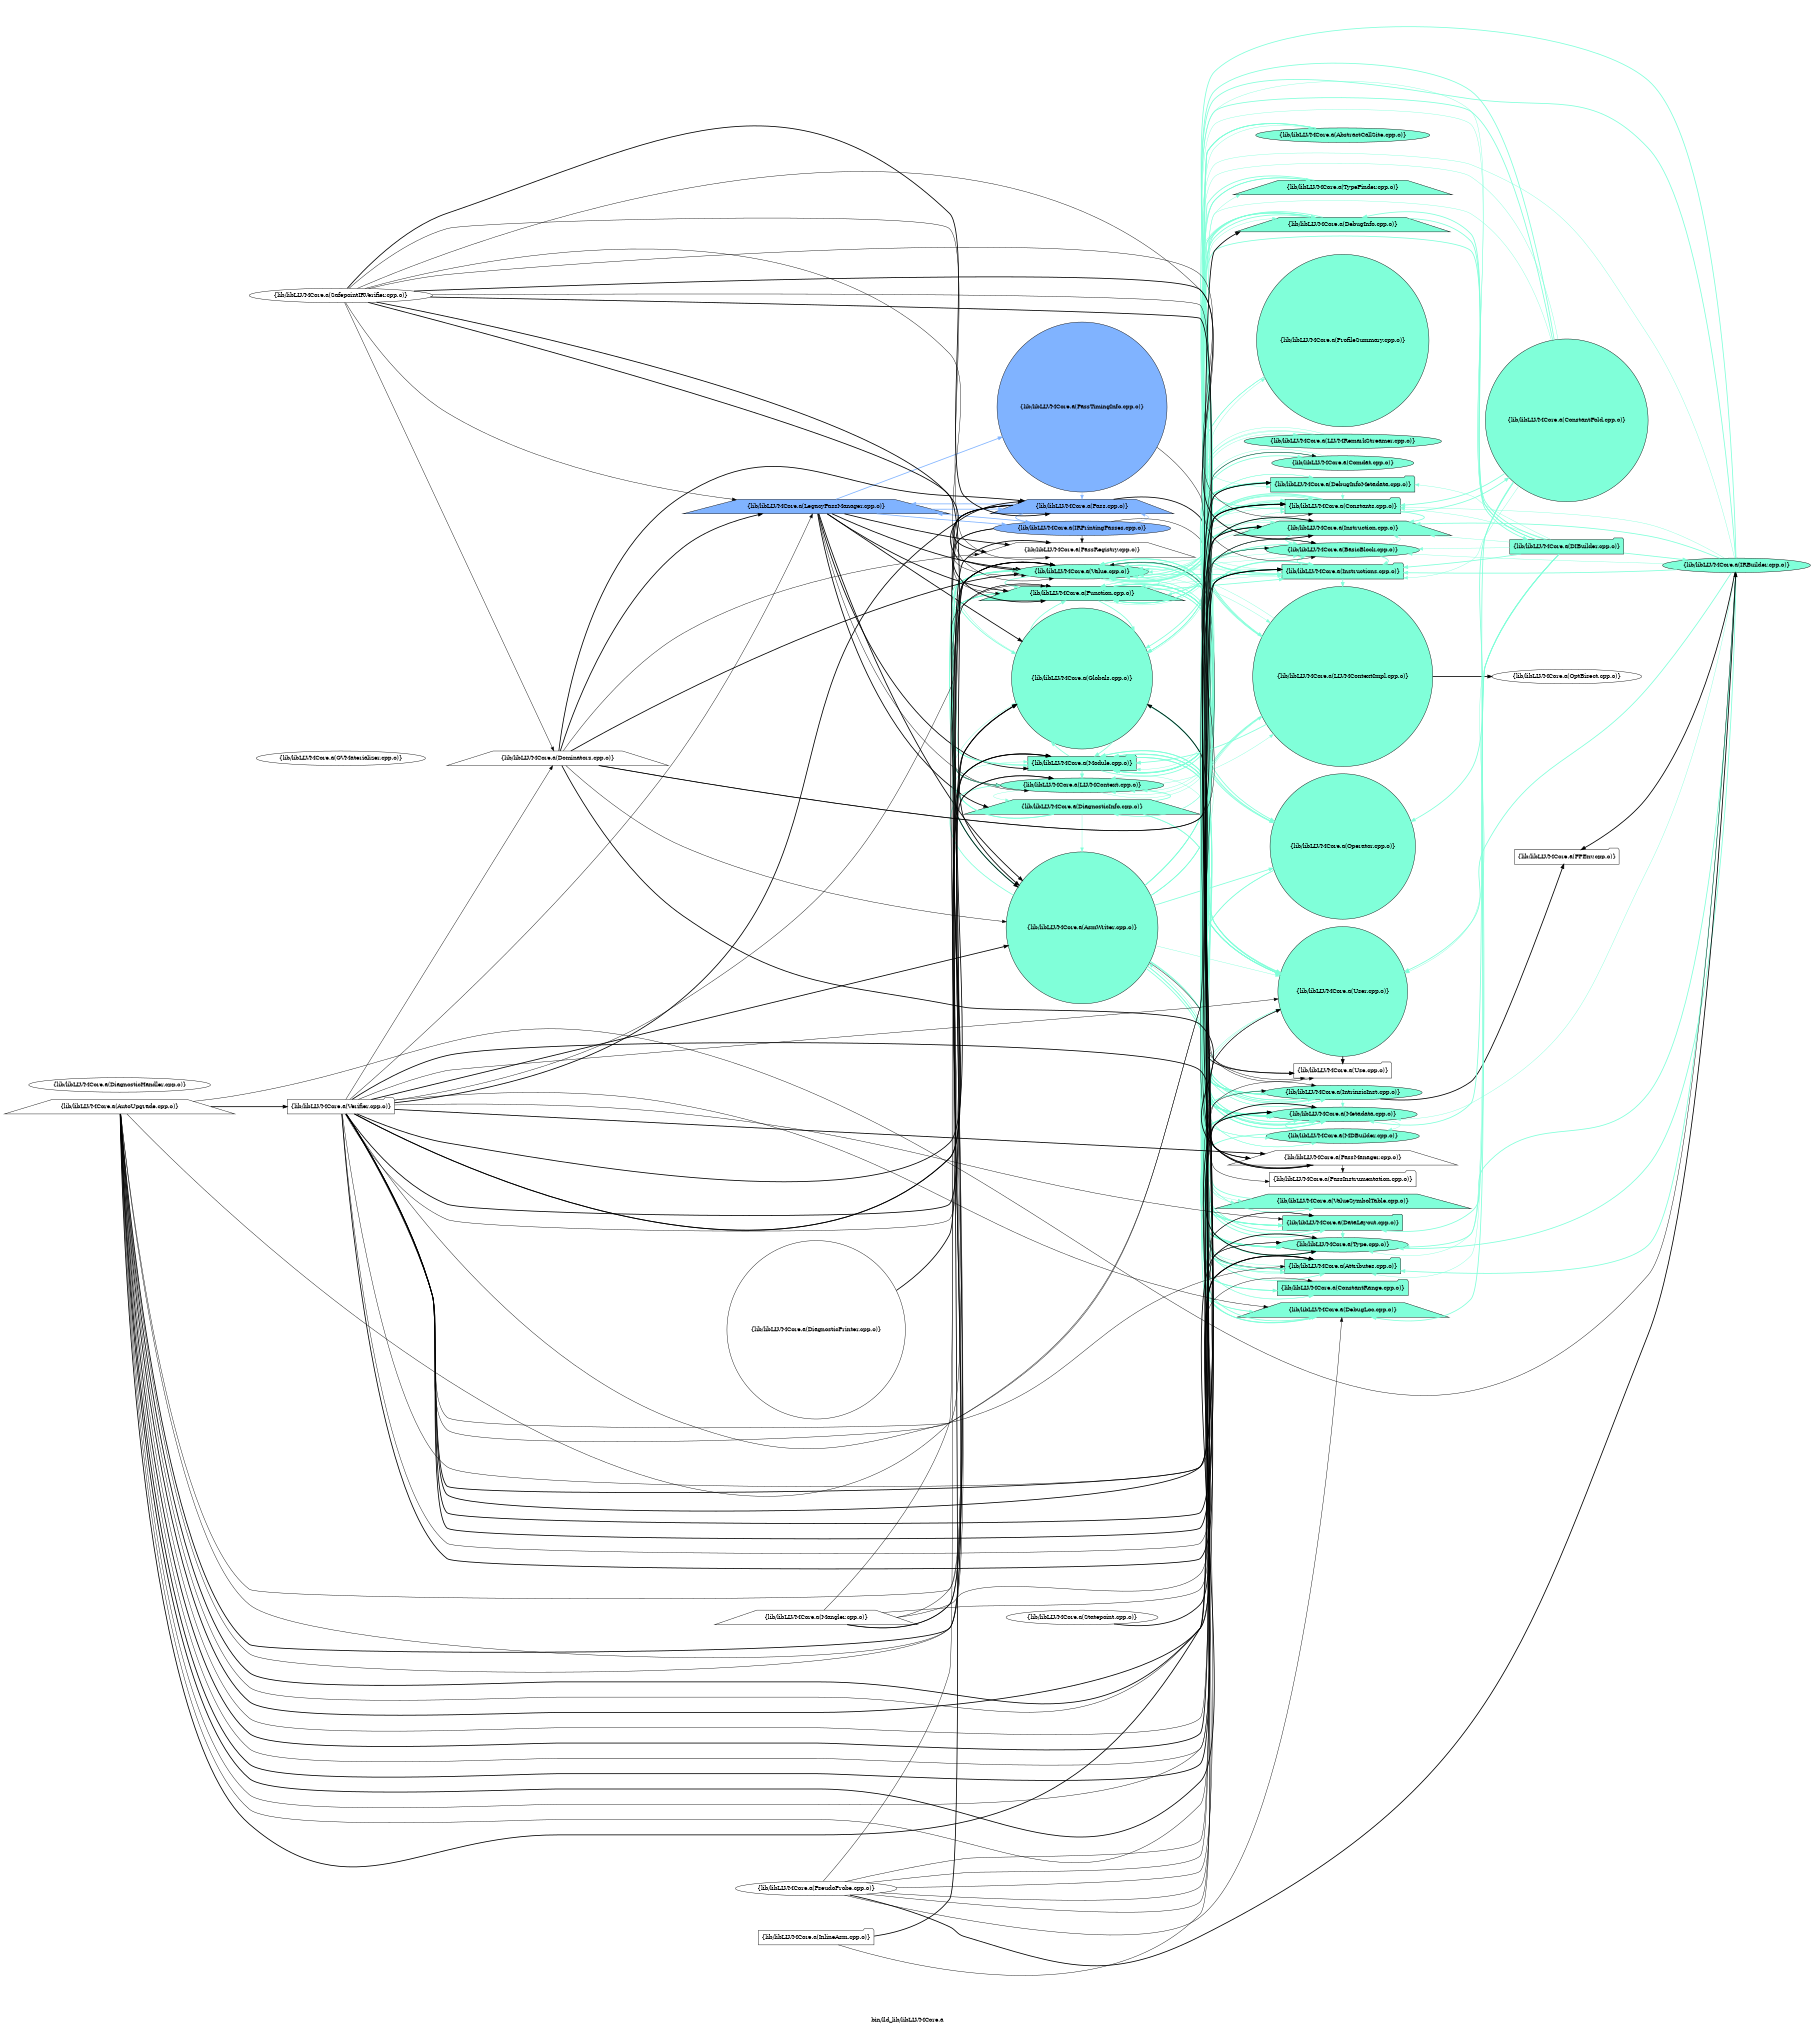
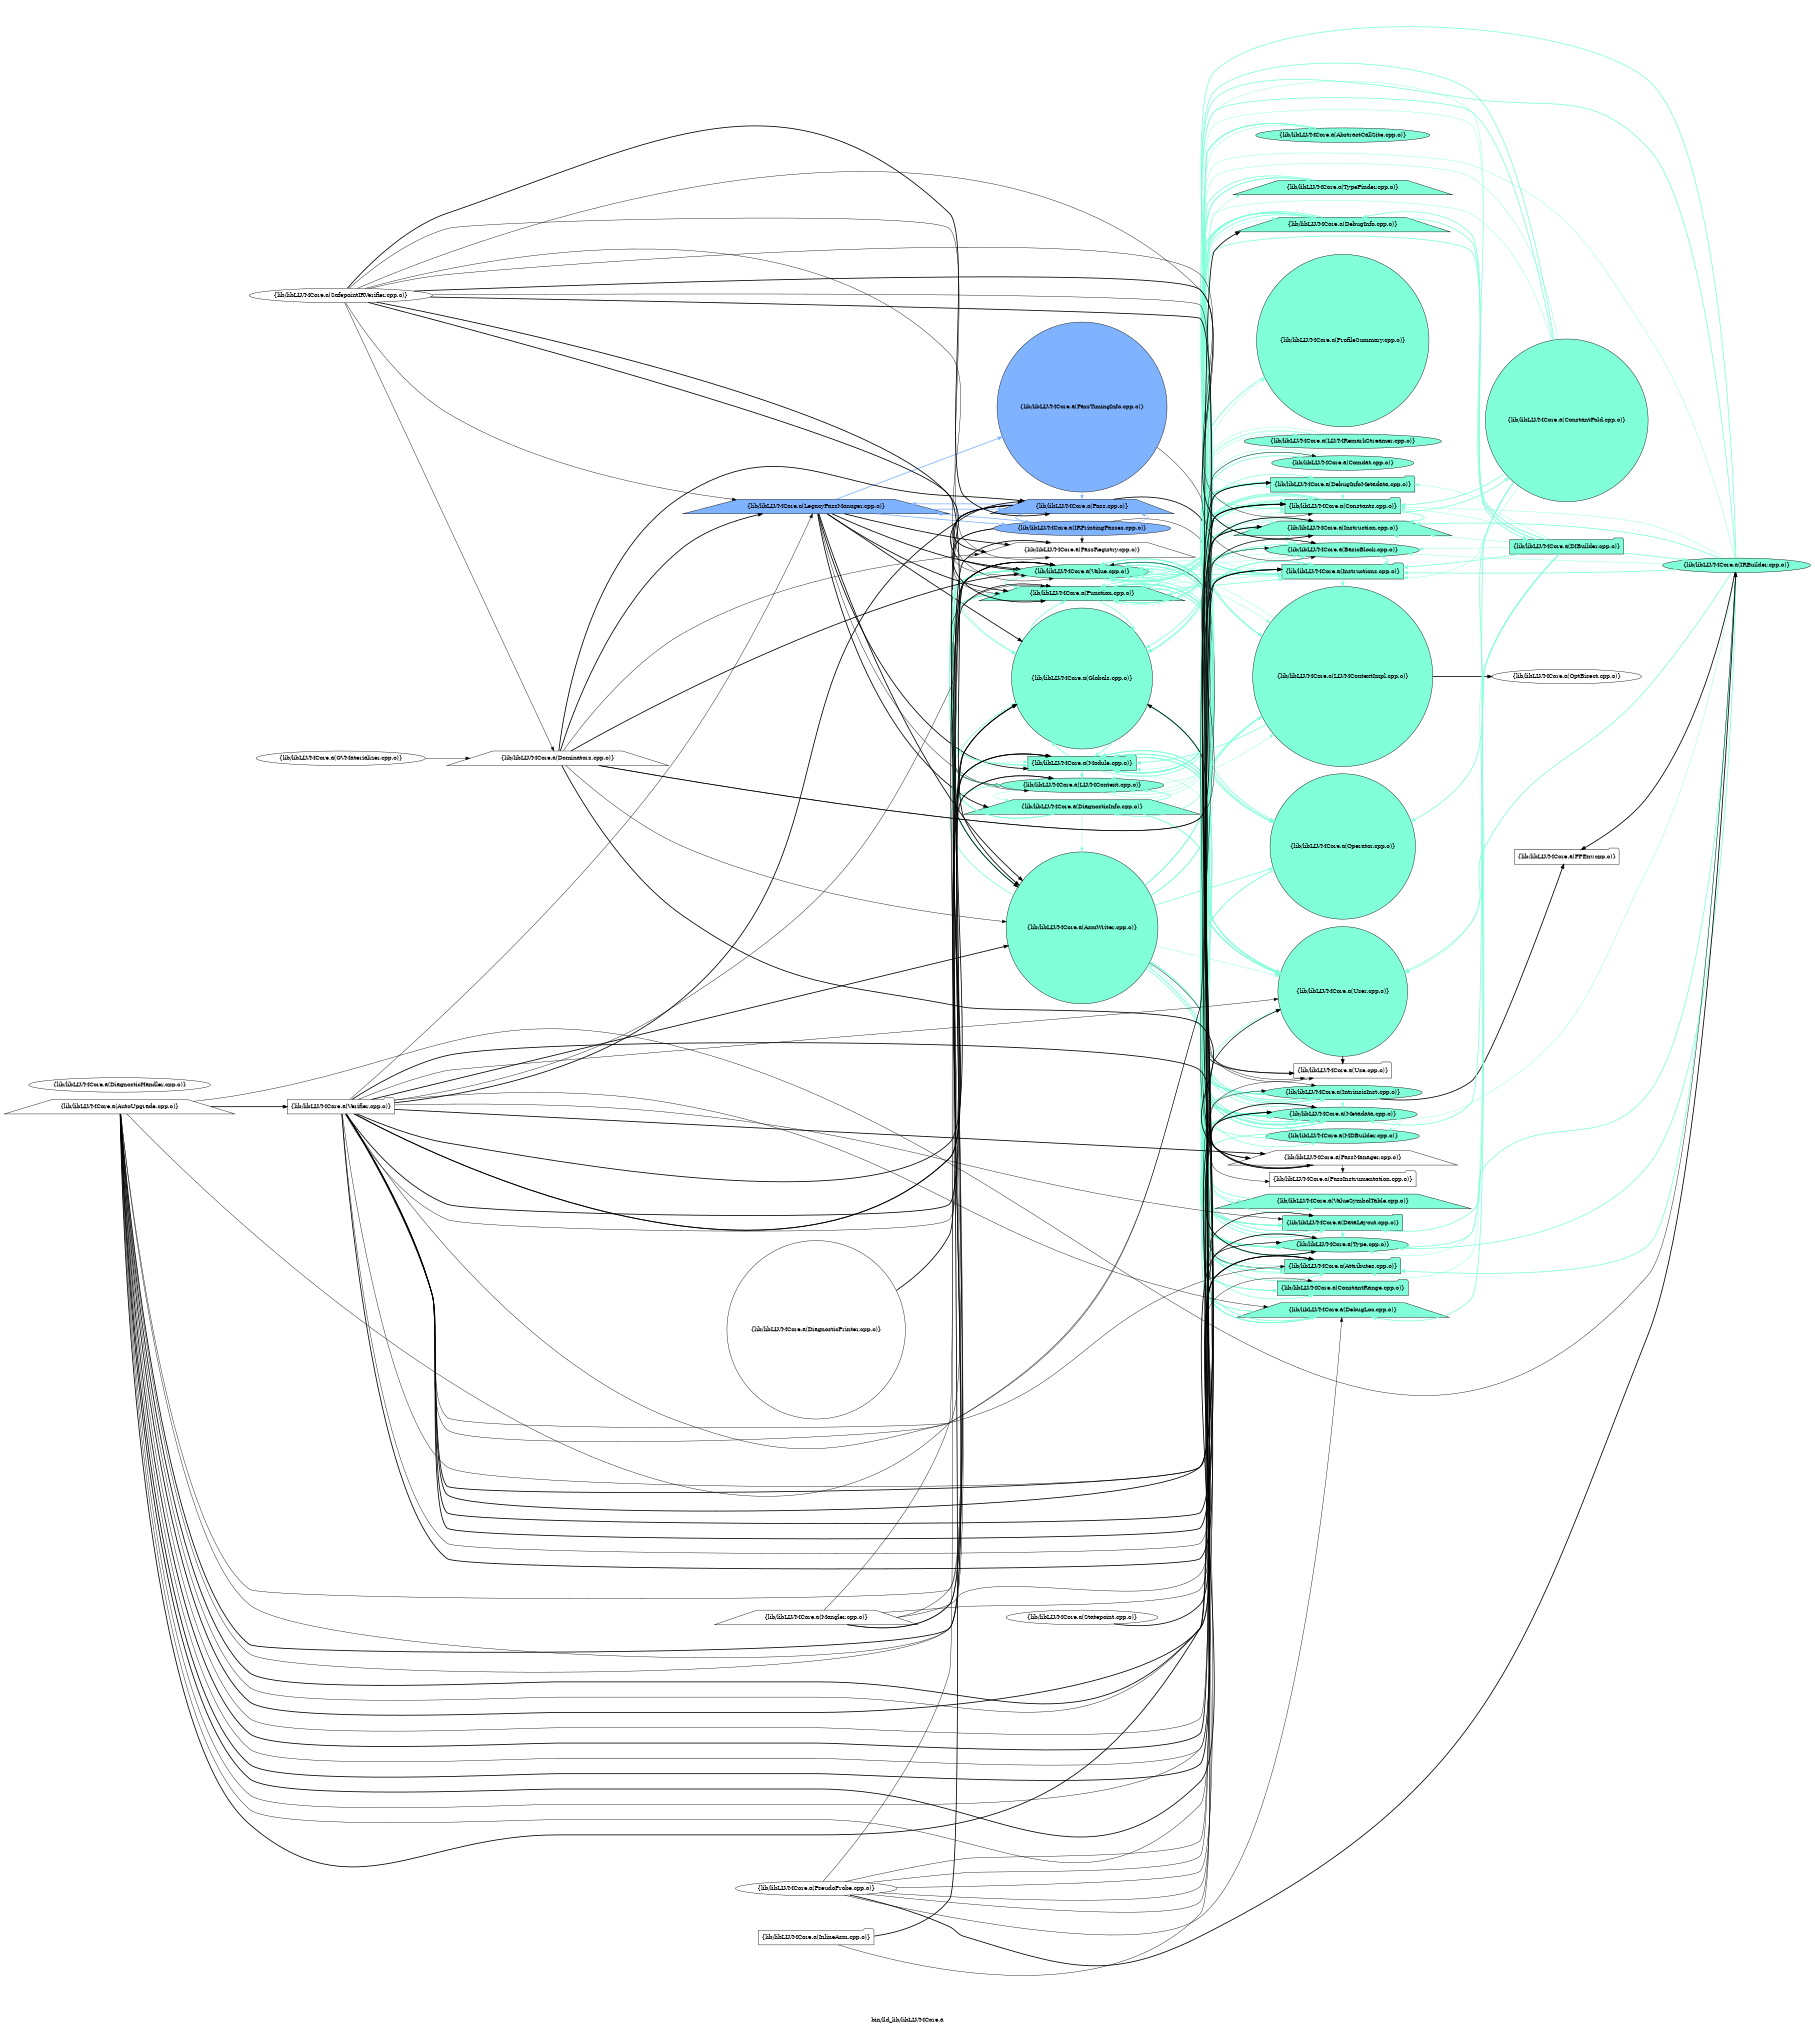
(1202, 548) -> (1203, 536)
(964, 746) -> (964, 746)
(448, 934) -> (446, 758)
